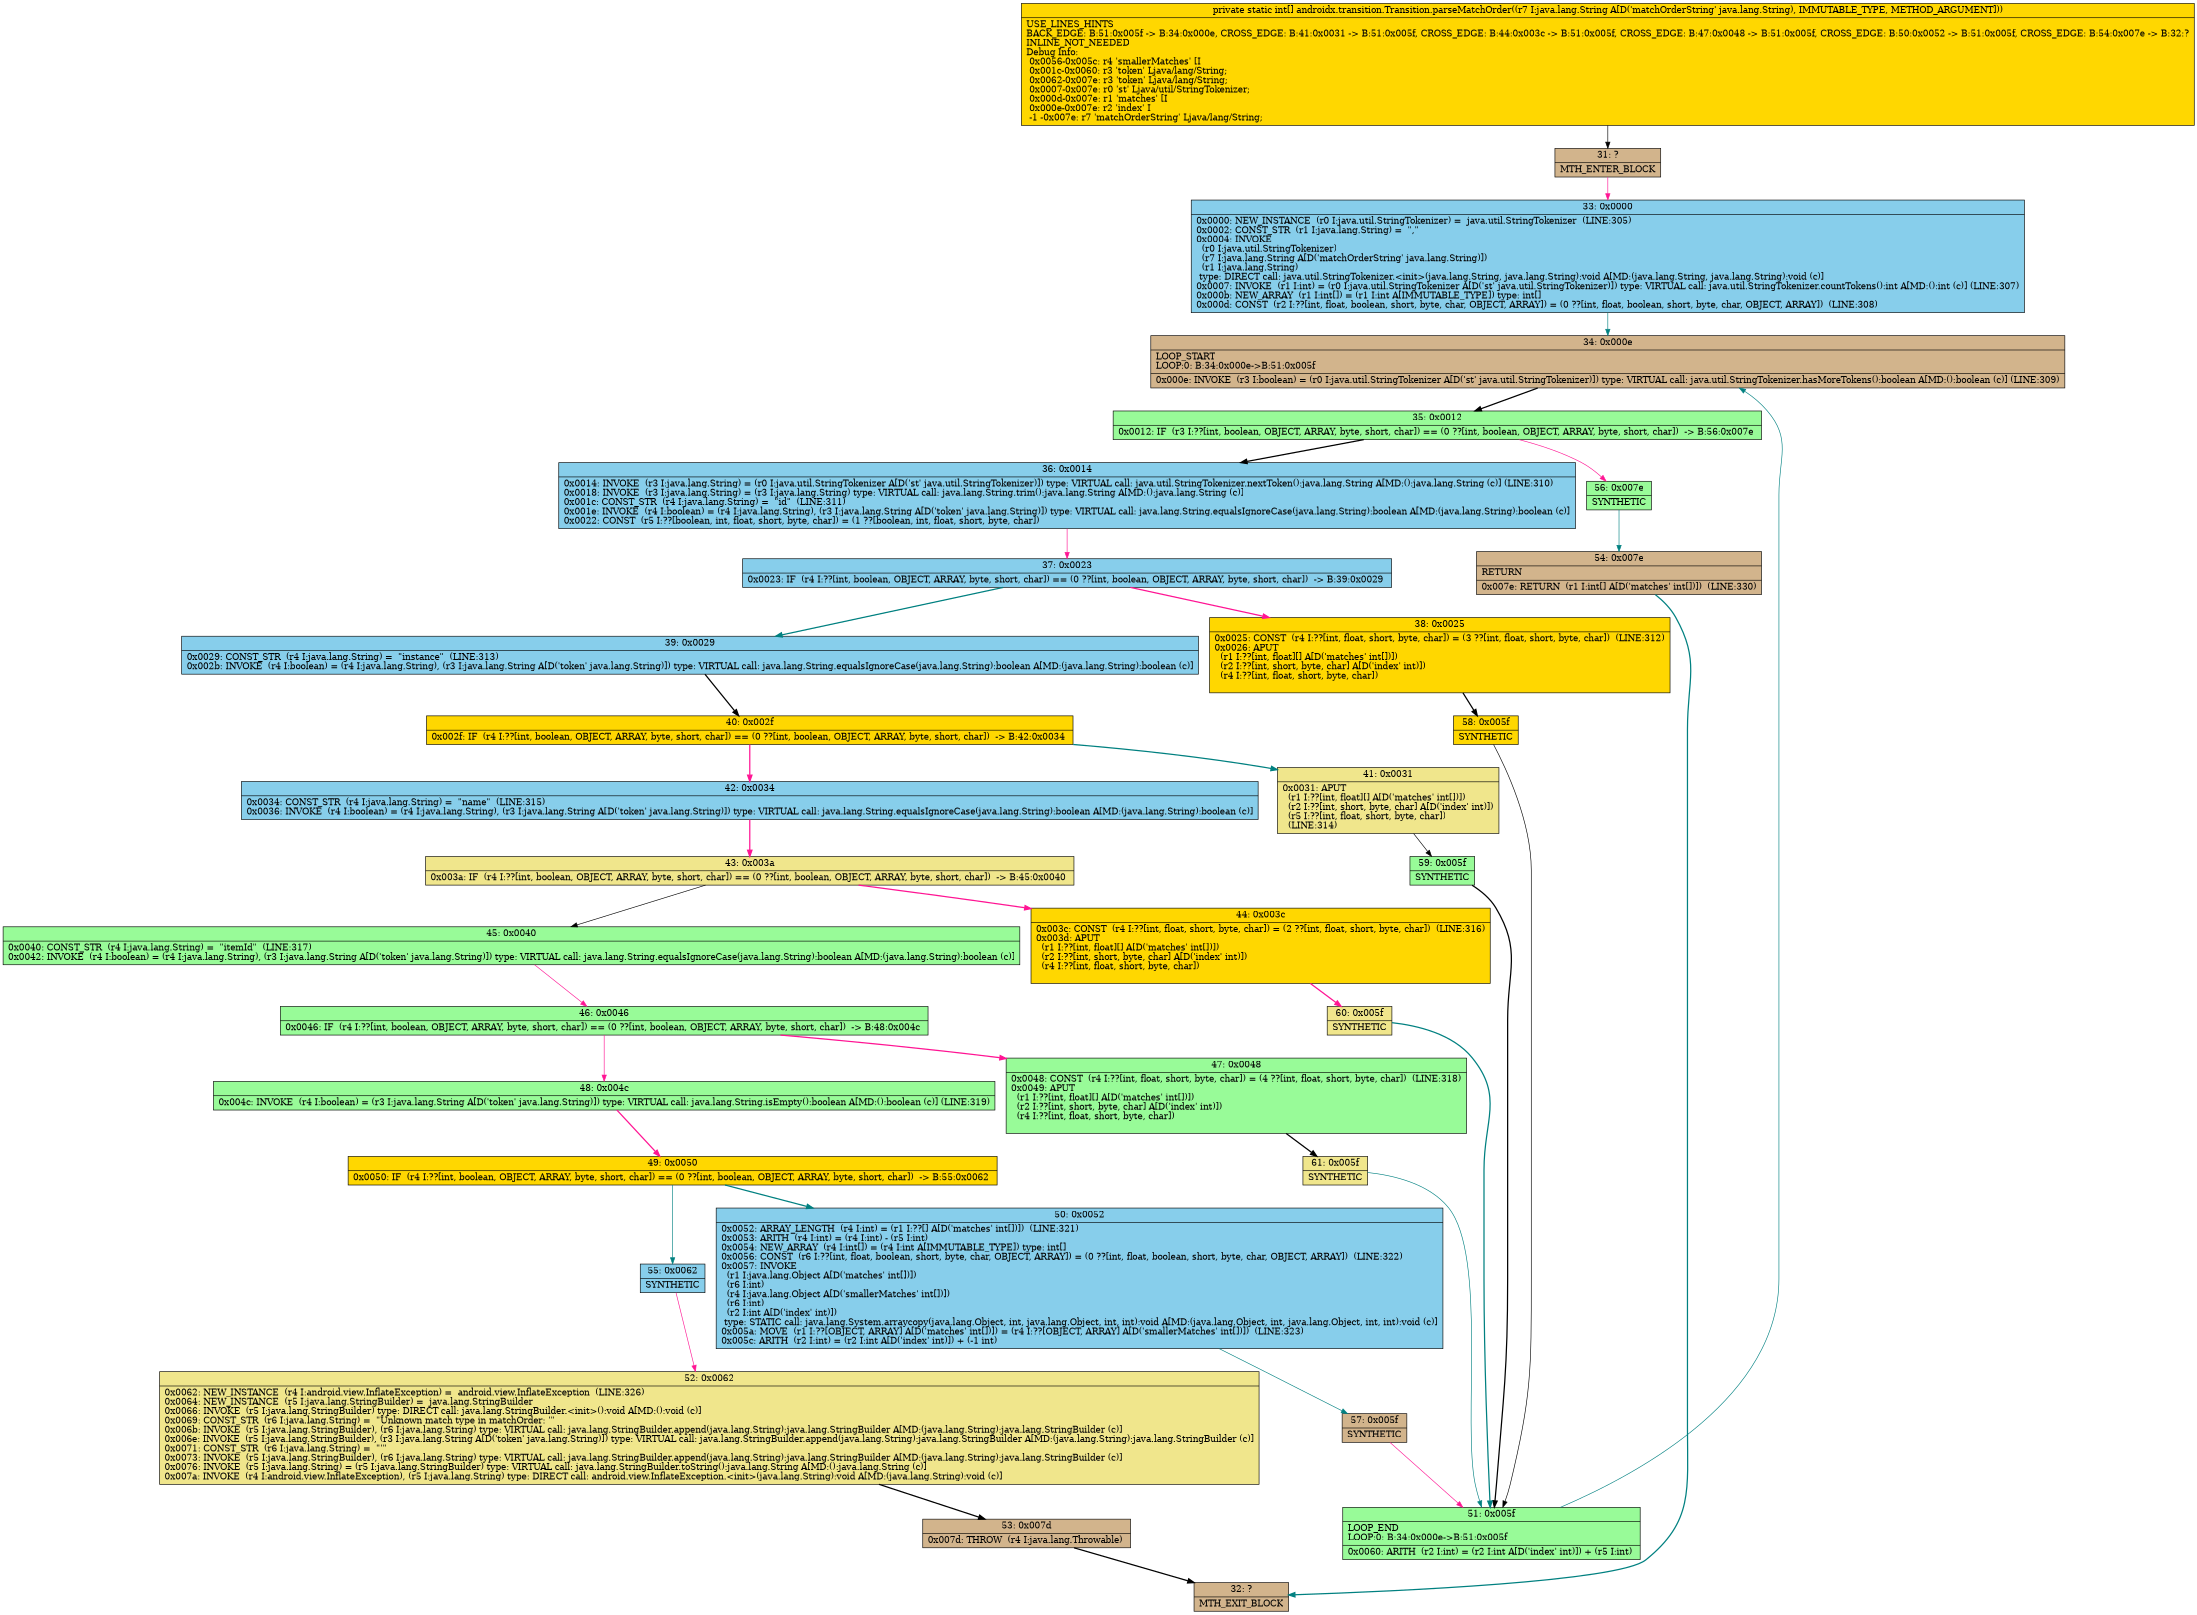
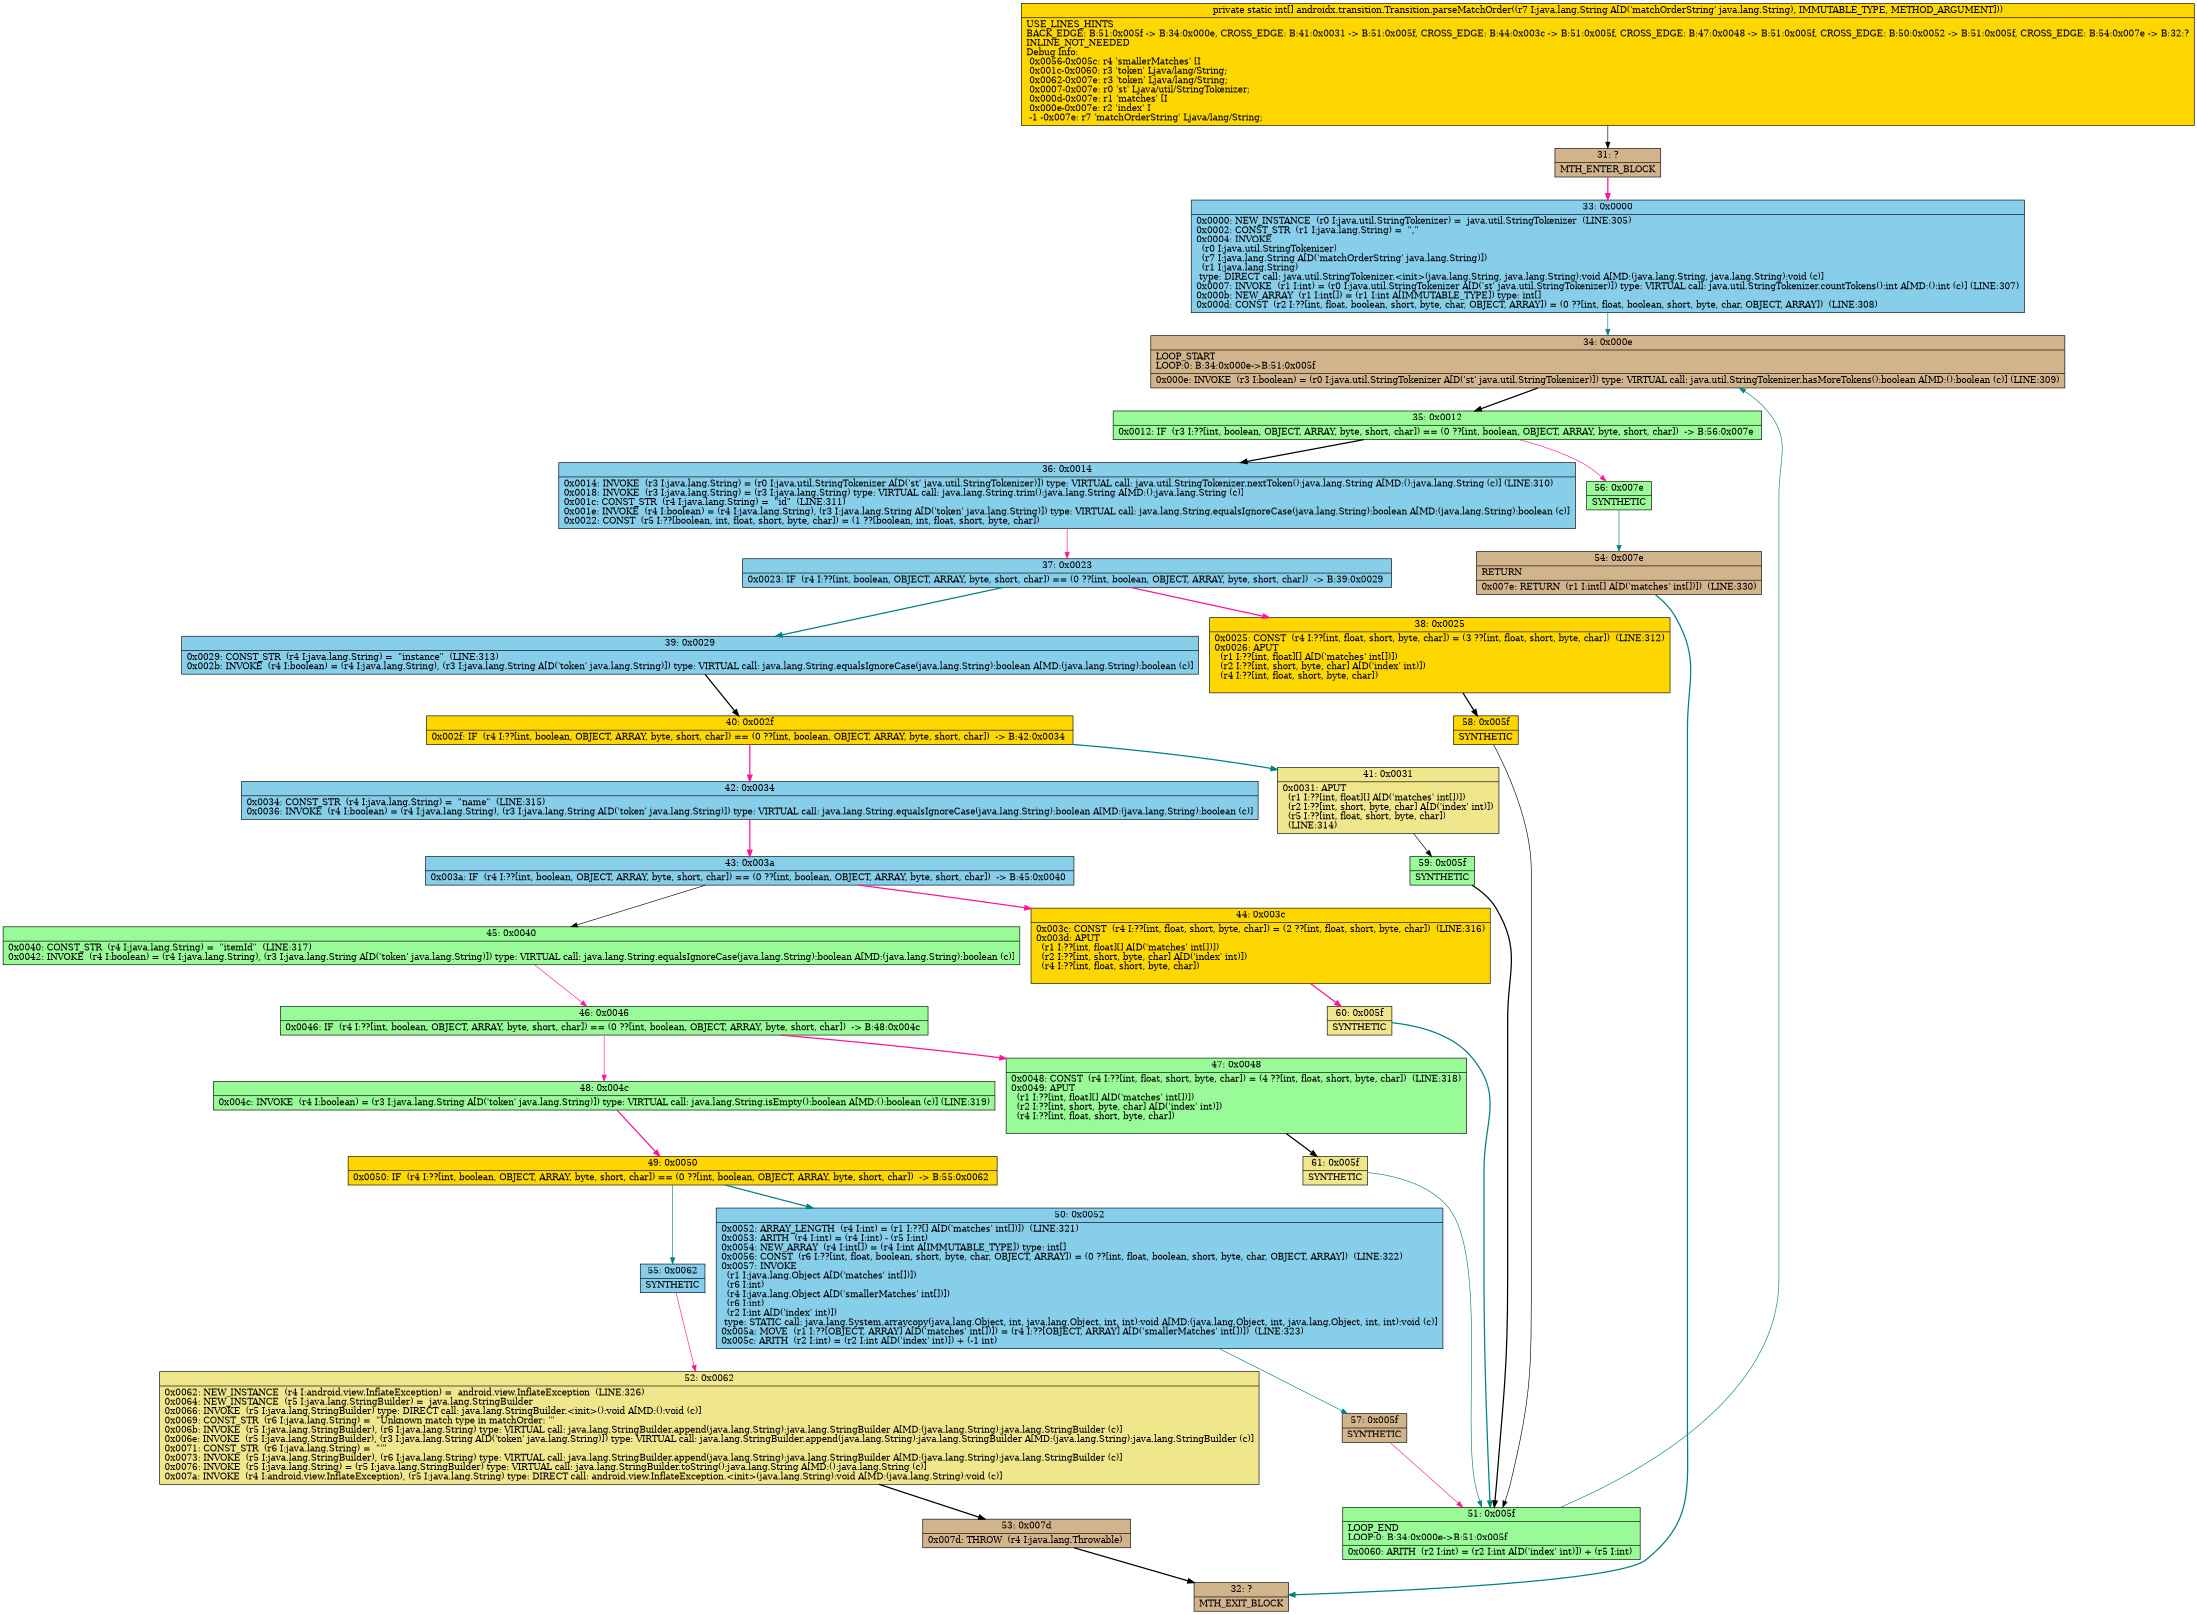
(1608, 185) -> (1608, 185)
(750, 871) -> (750, 871)
